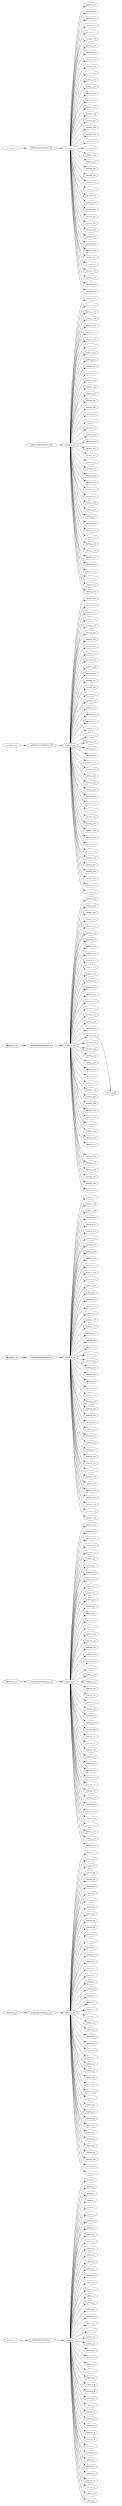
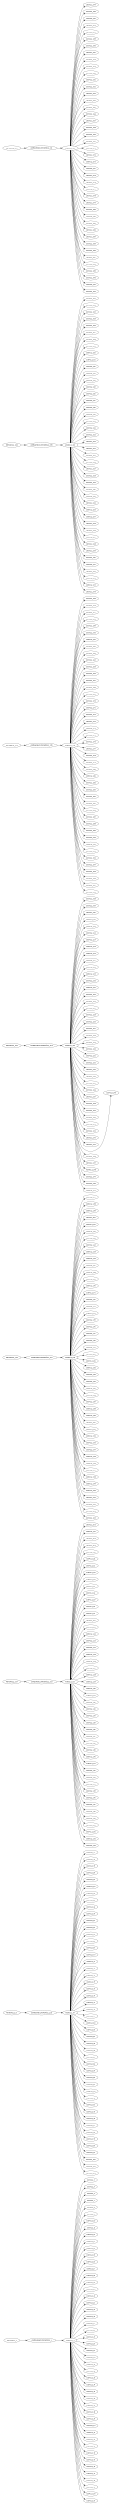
none -> (12, 445)
(107, 1062) -> (78, 1134)
(78, 1671) -> (77, 1670)
